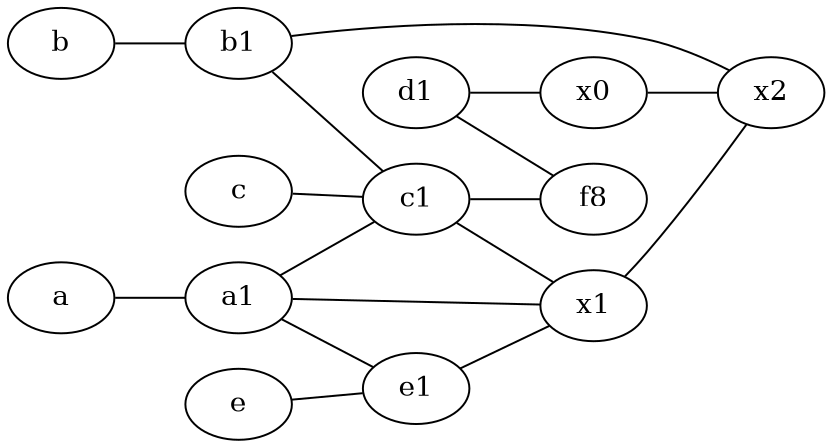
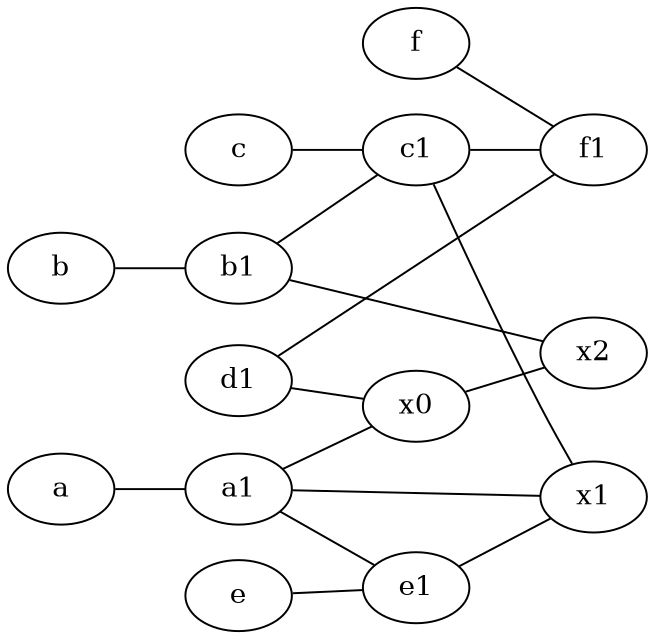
none -> (416, 43)
(594, 199) -> (594, 150)
(688, 202) -> none
(327, 249) -> (327, 448)
